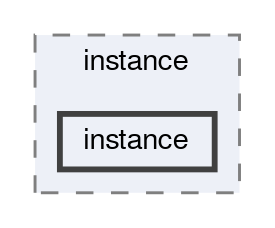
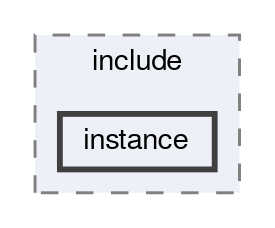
(137, 63) -> (137, 63)
